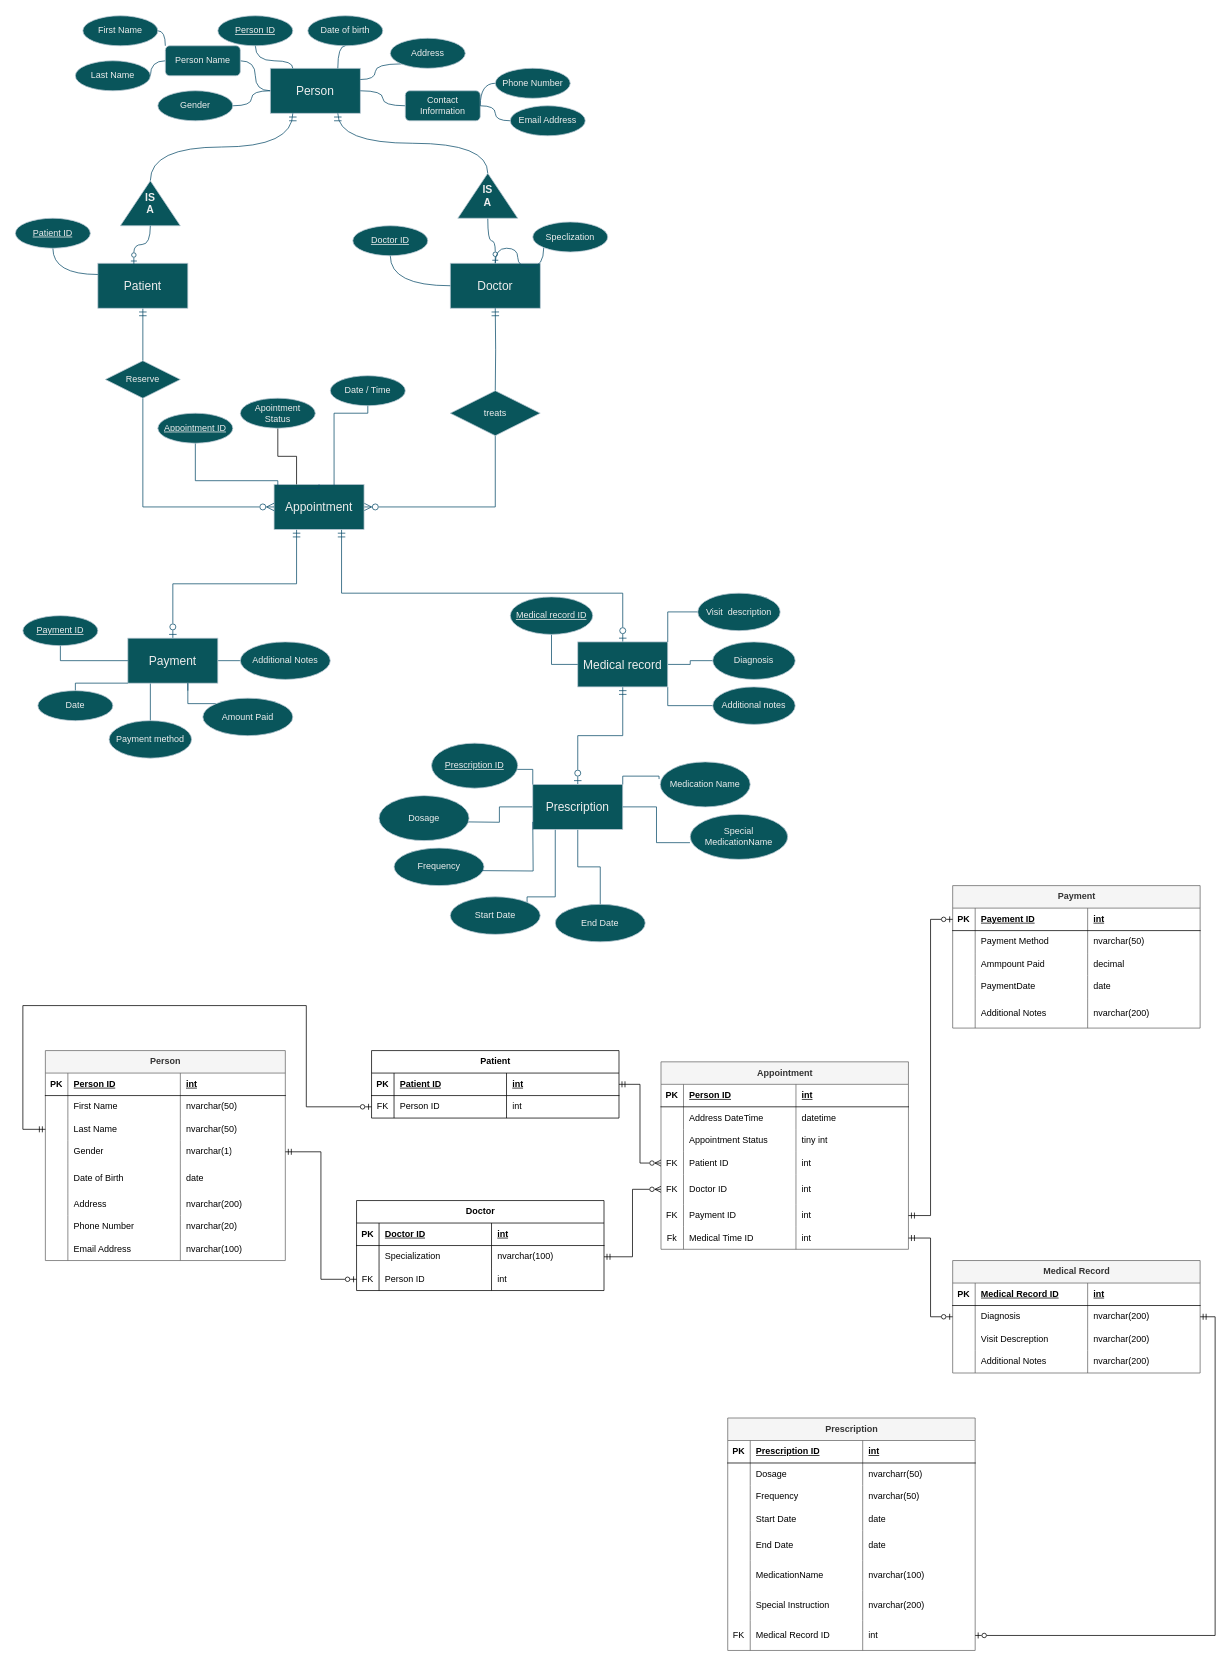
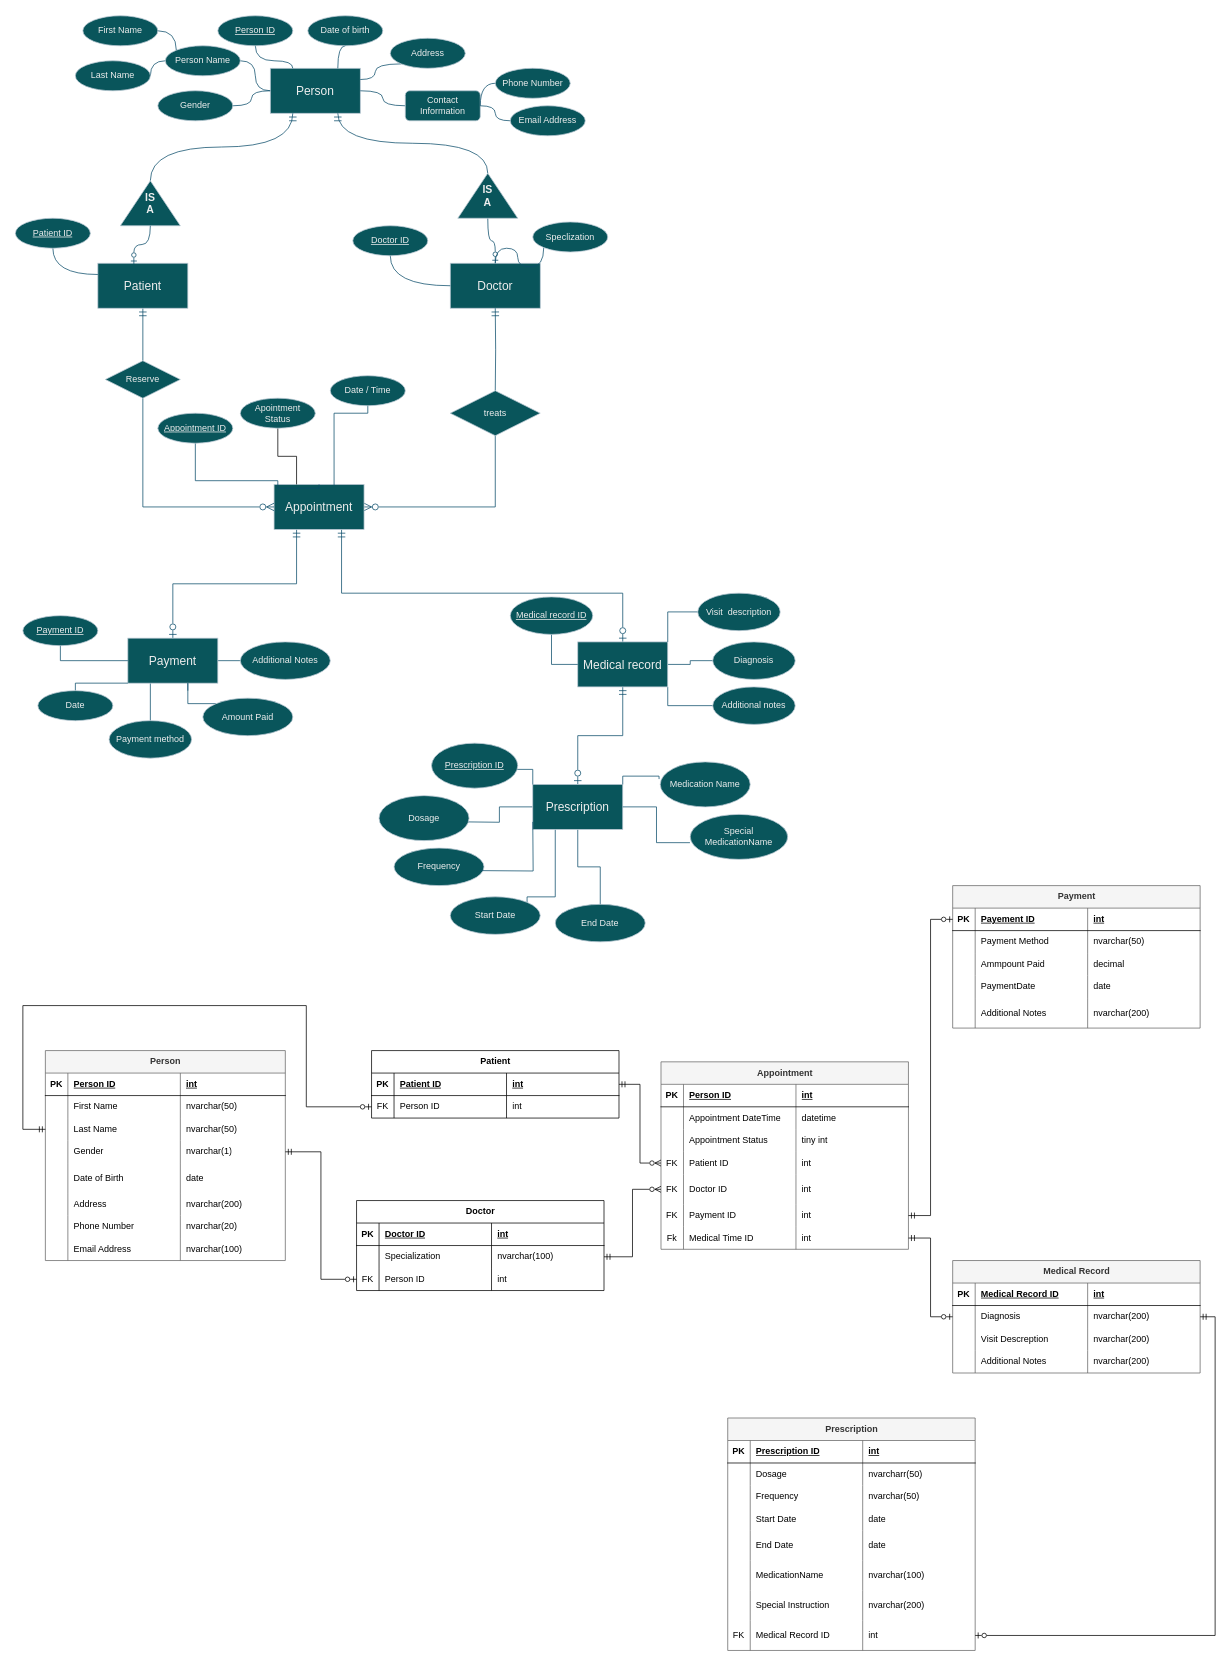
(203, 60) -> (203, 60)
(728, 1118) -> (737, 1118)
